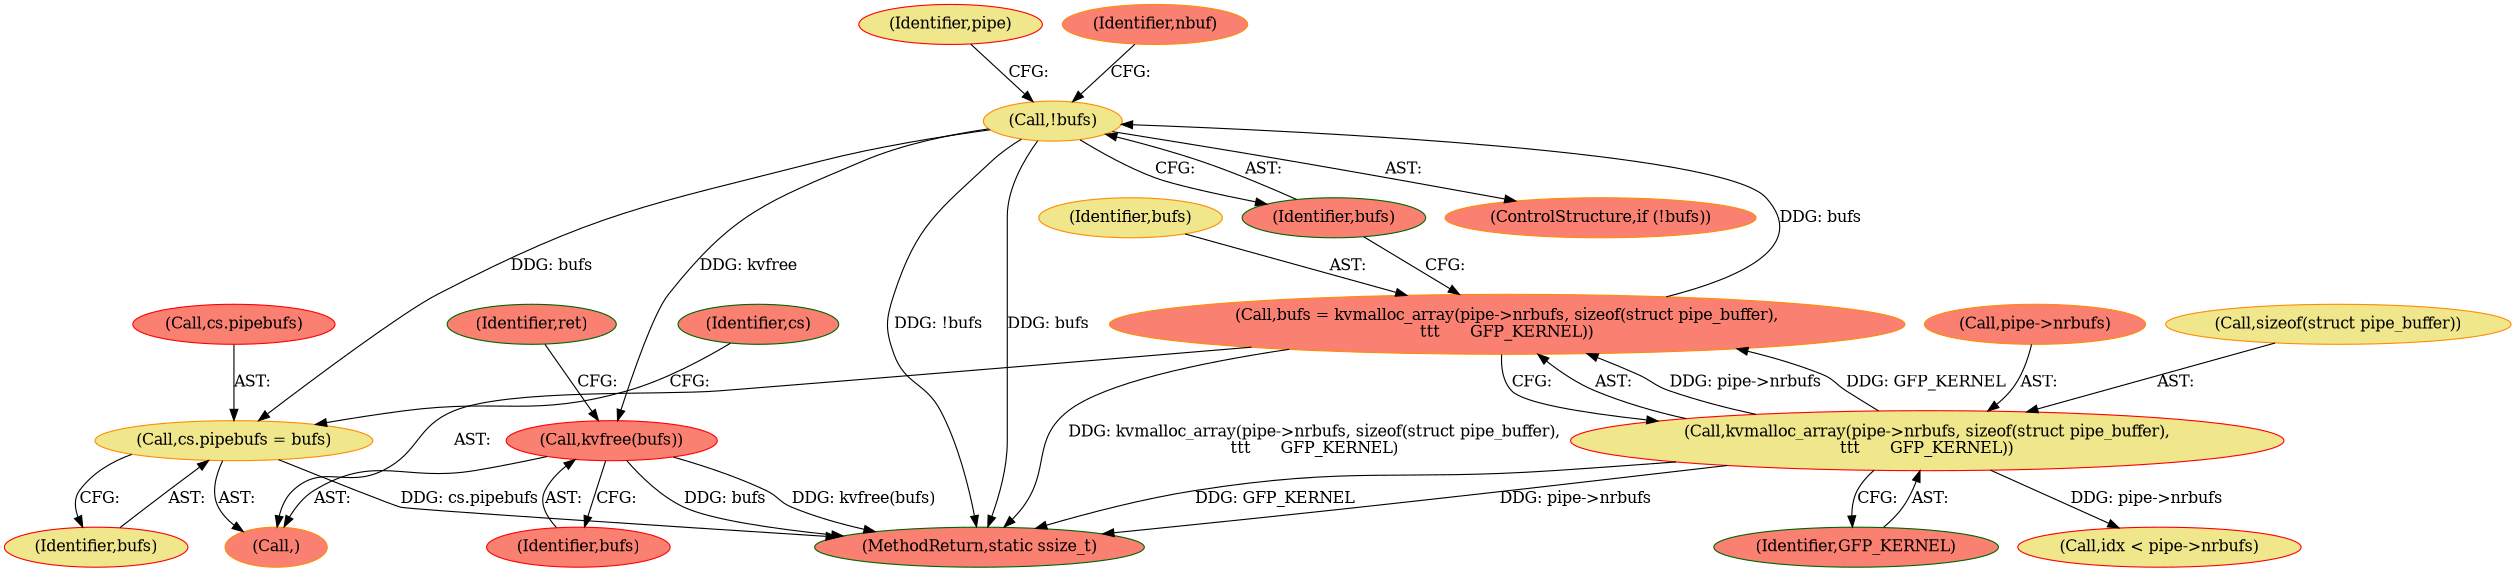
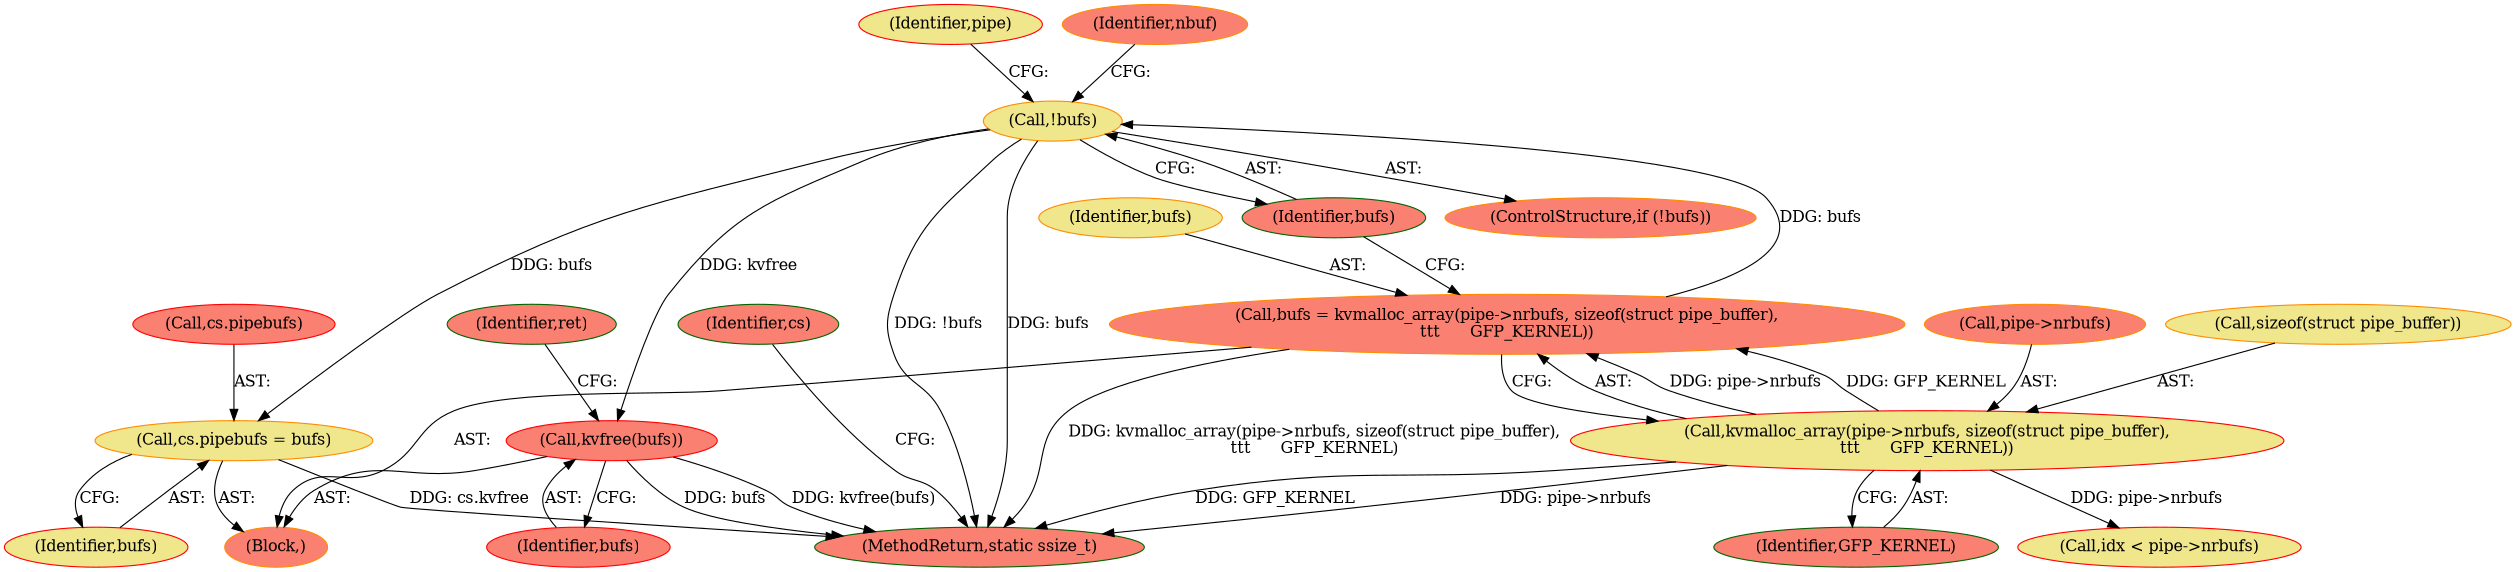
(534, 406) -> (859, 441)
(469, 499) -> (469, 499)
(276, 547) -> (276, 547)
